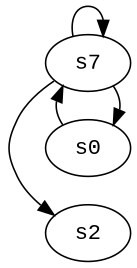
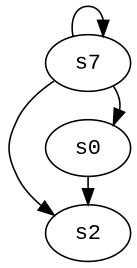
(57, 114) -> (88, 183)
